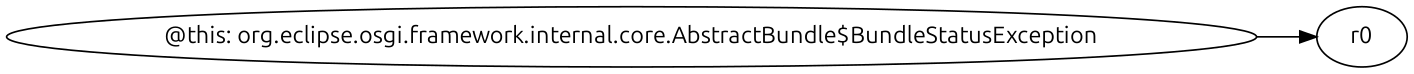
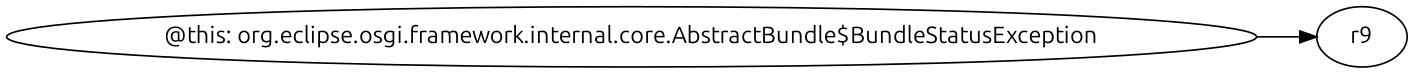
(1362, 37) -> (1362, 37)
